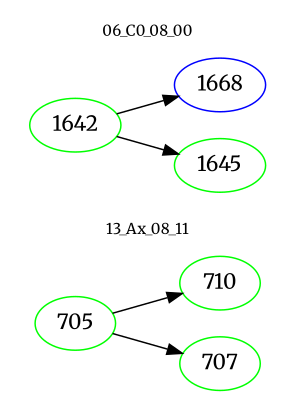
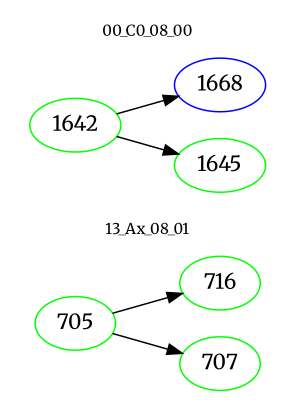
(148, 32) -> (148, 32)
(148, 230) -> (148, 230)
(220, 283) -> (220, 283)
